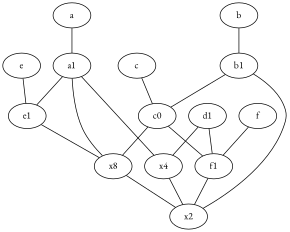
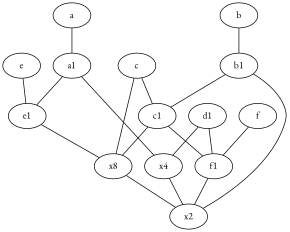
(157, 116) -> (157, 116)
(79, 120) -> (125, 116)
